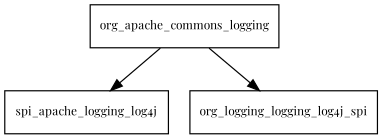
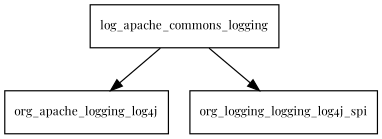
(185, 26) -> (185, 26)
(87, 112) -> (87, 112)
